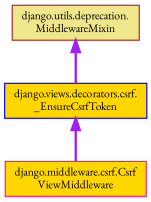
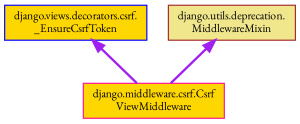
(76, 68) -> (189, 66)
